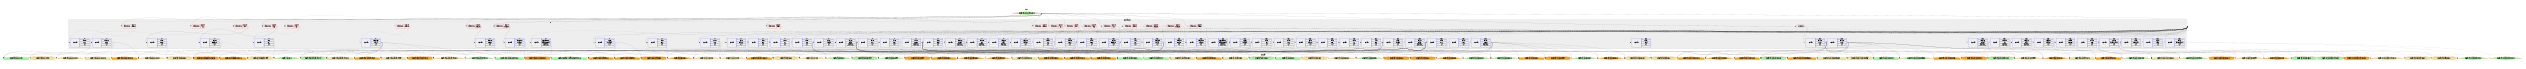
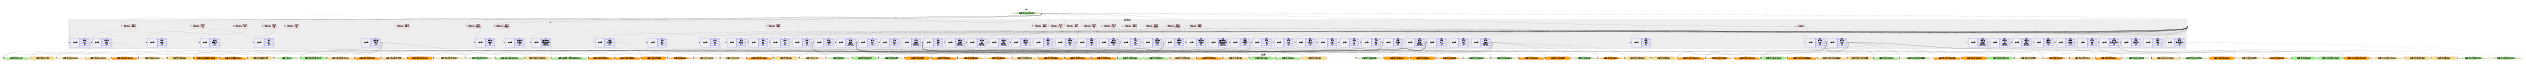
(537, 58) -> (537, 58)
(1342, 58) -> none
(1832, 58) -> (1832, 58)
